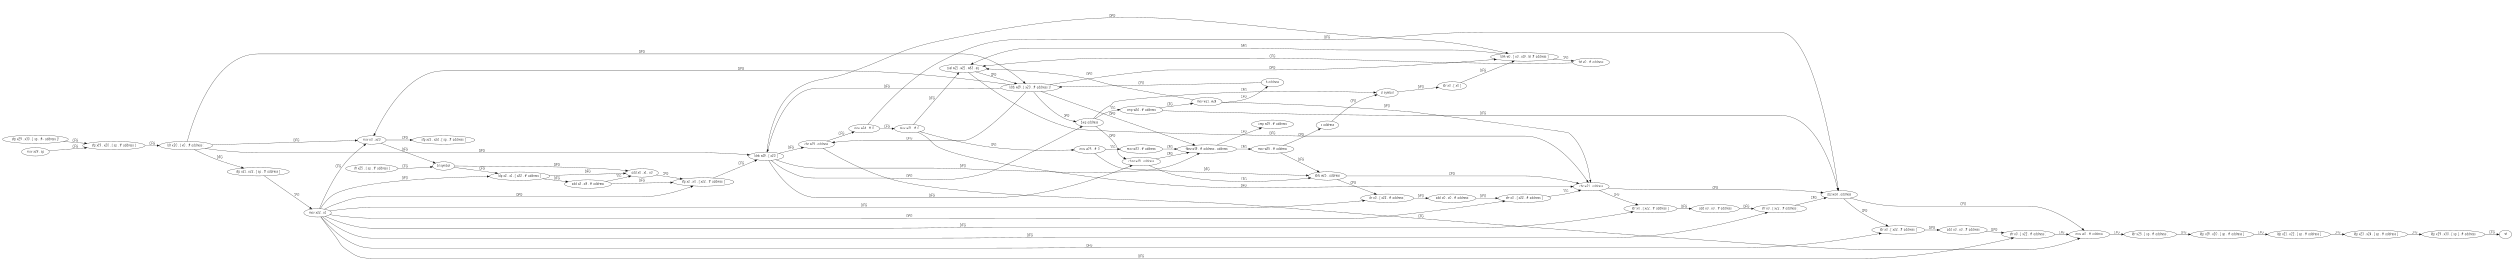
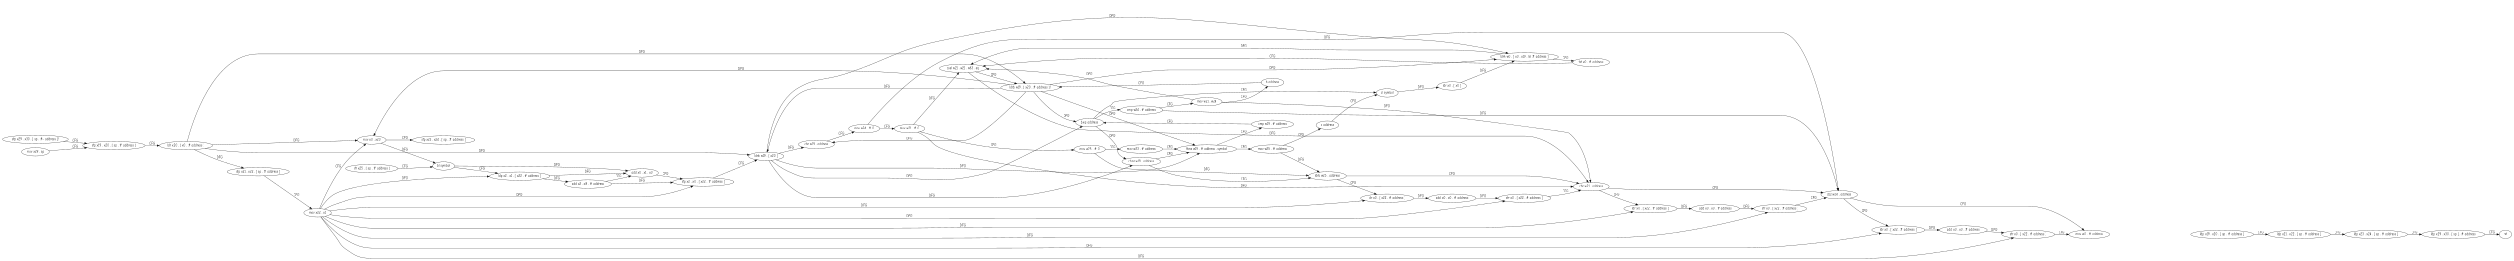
none -> (1179, 123)
(1207, 149) -> (1207, 149)
(1447, 221) -> none
(2150, 234) -> none
